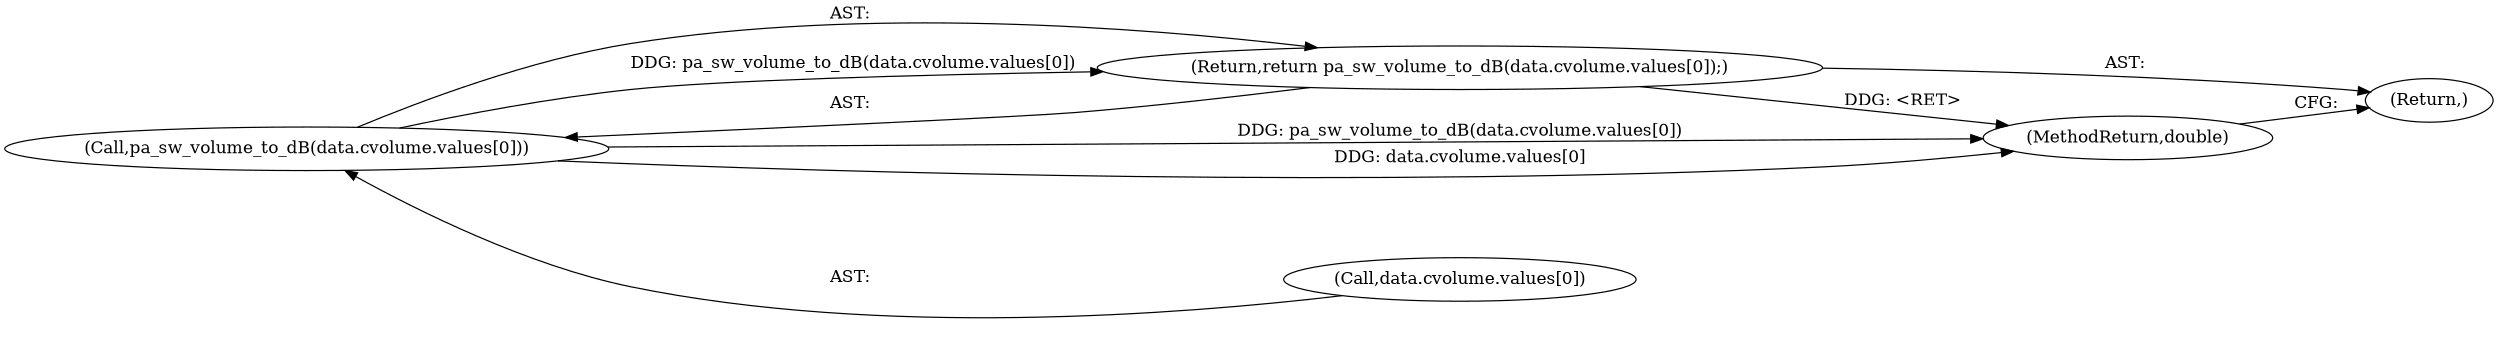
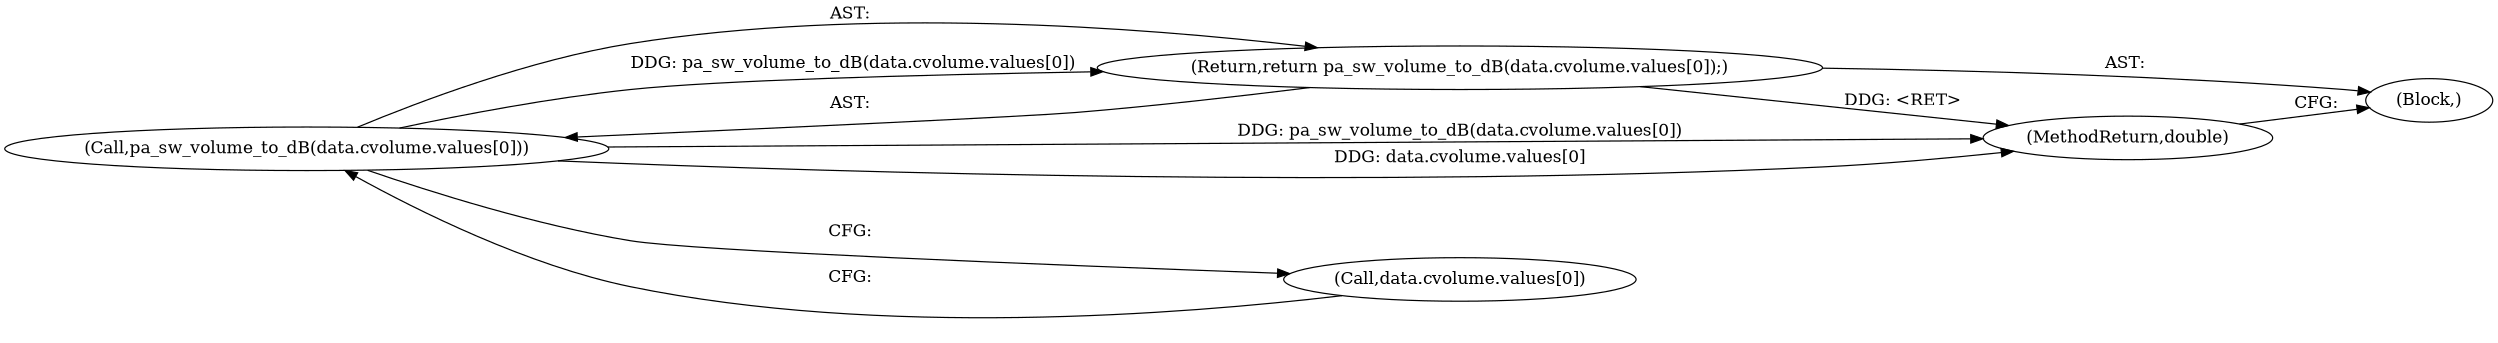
(2429, 100) -> (2429, 100)
none -> (818, 254)
(853, 278) -> (853, 278)
